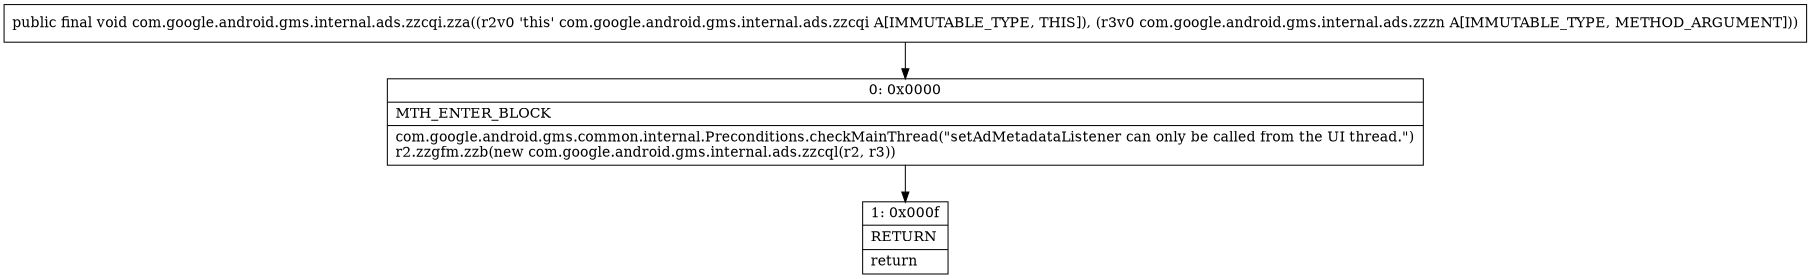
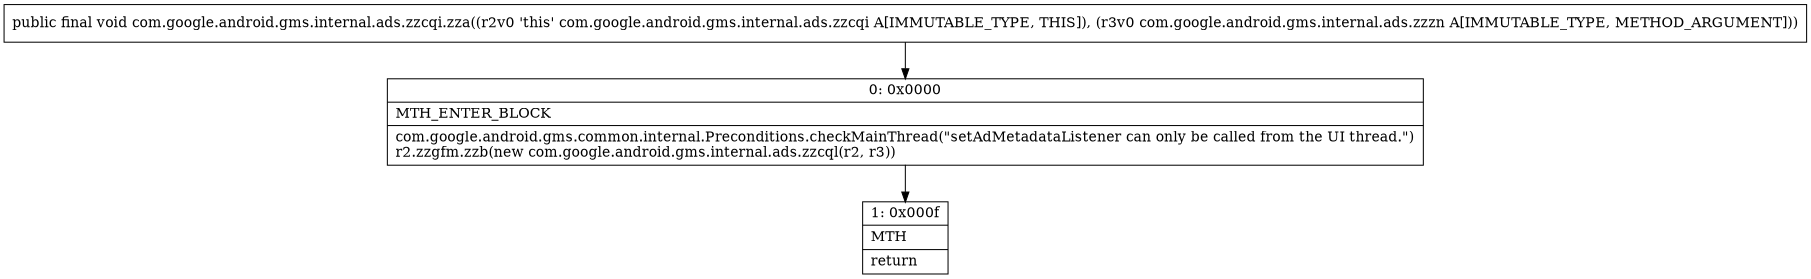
(904, 237) -> (889, 237)
